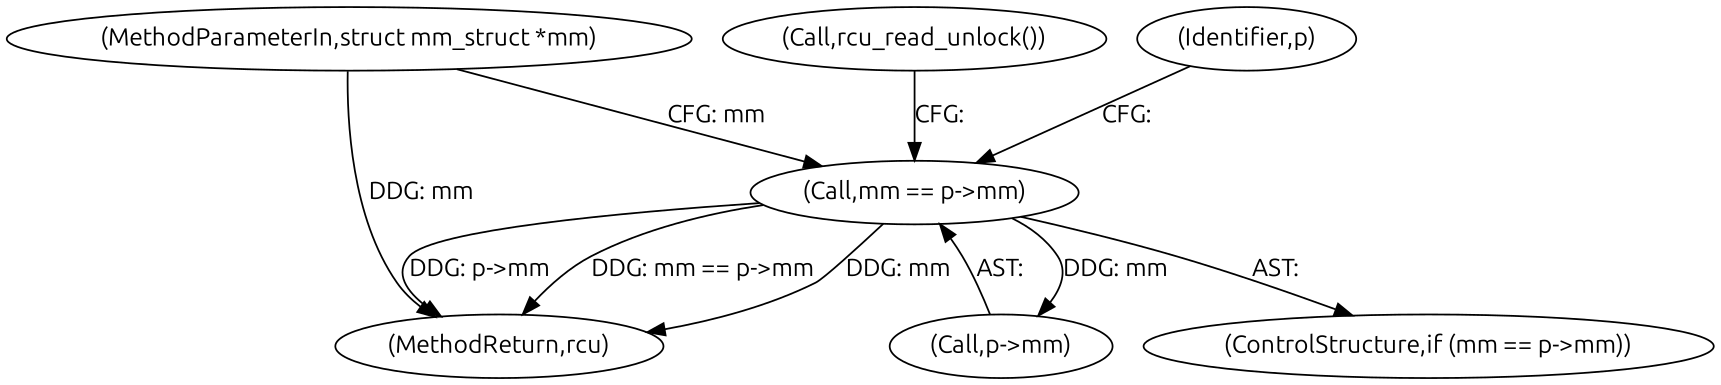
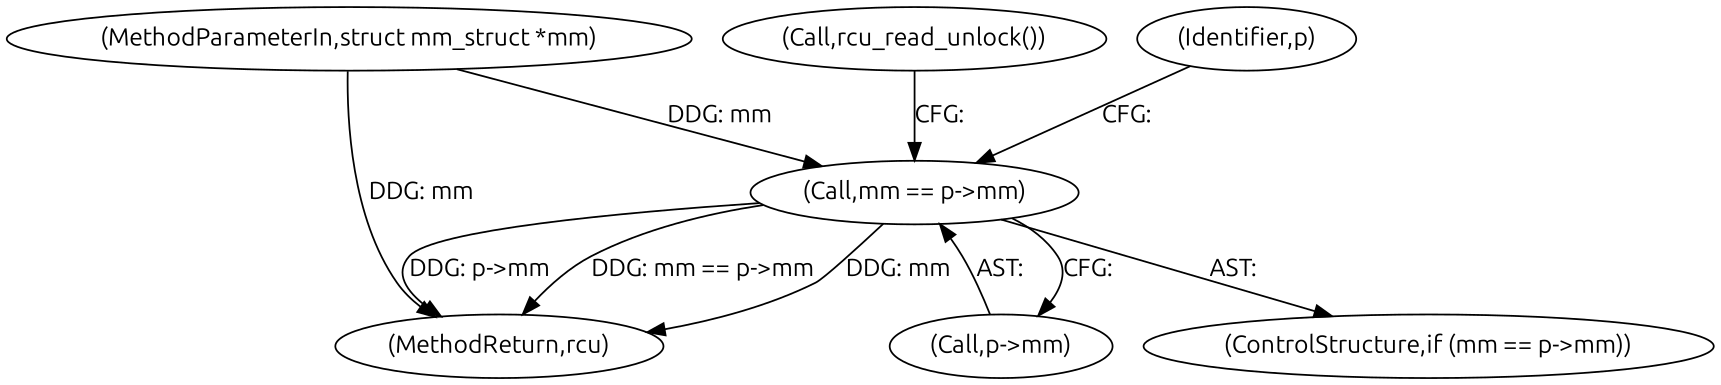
(717, 116) -> (720, 116)
(1116, 269) -> (1091, 269)
